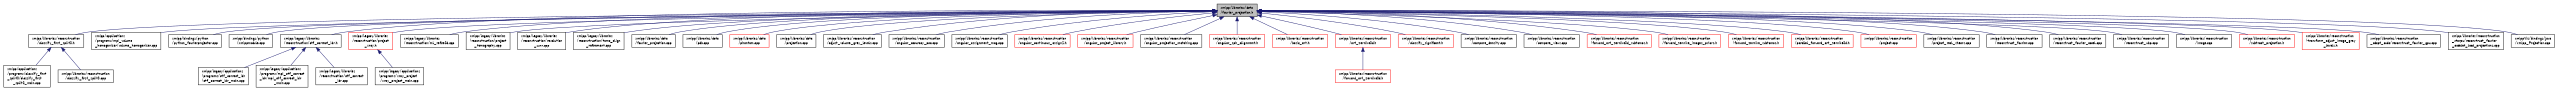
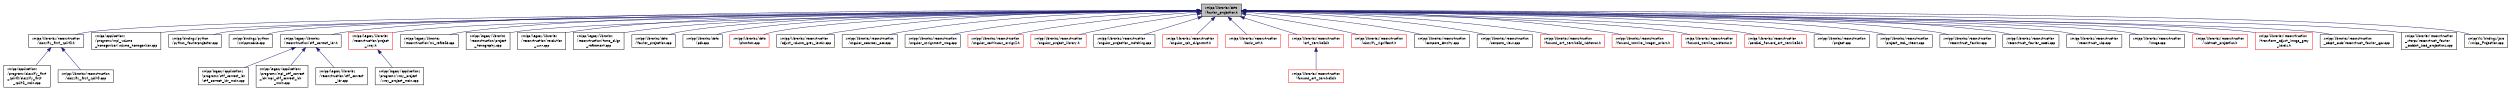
(796, 41) -> none
(1889, 41) -> (1842, 41)
